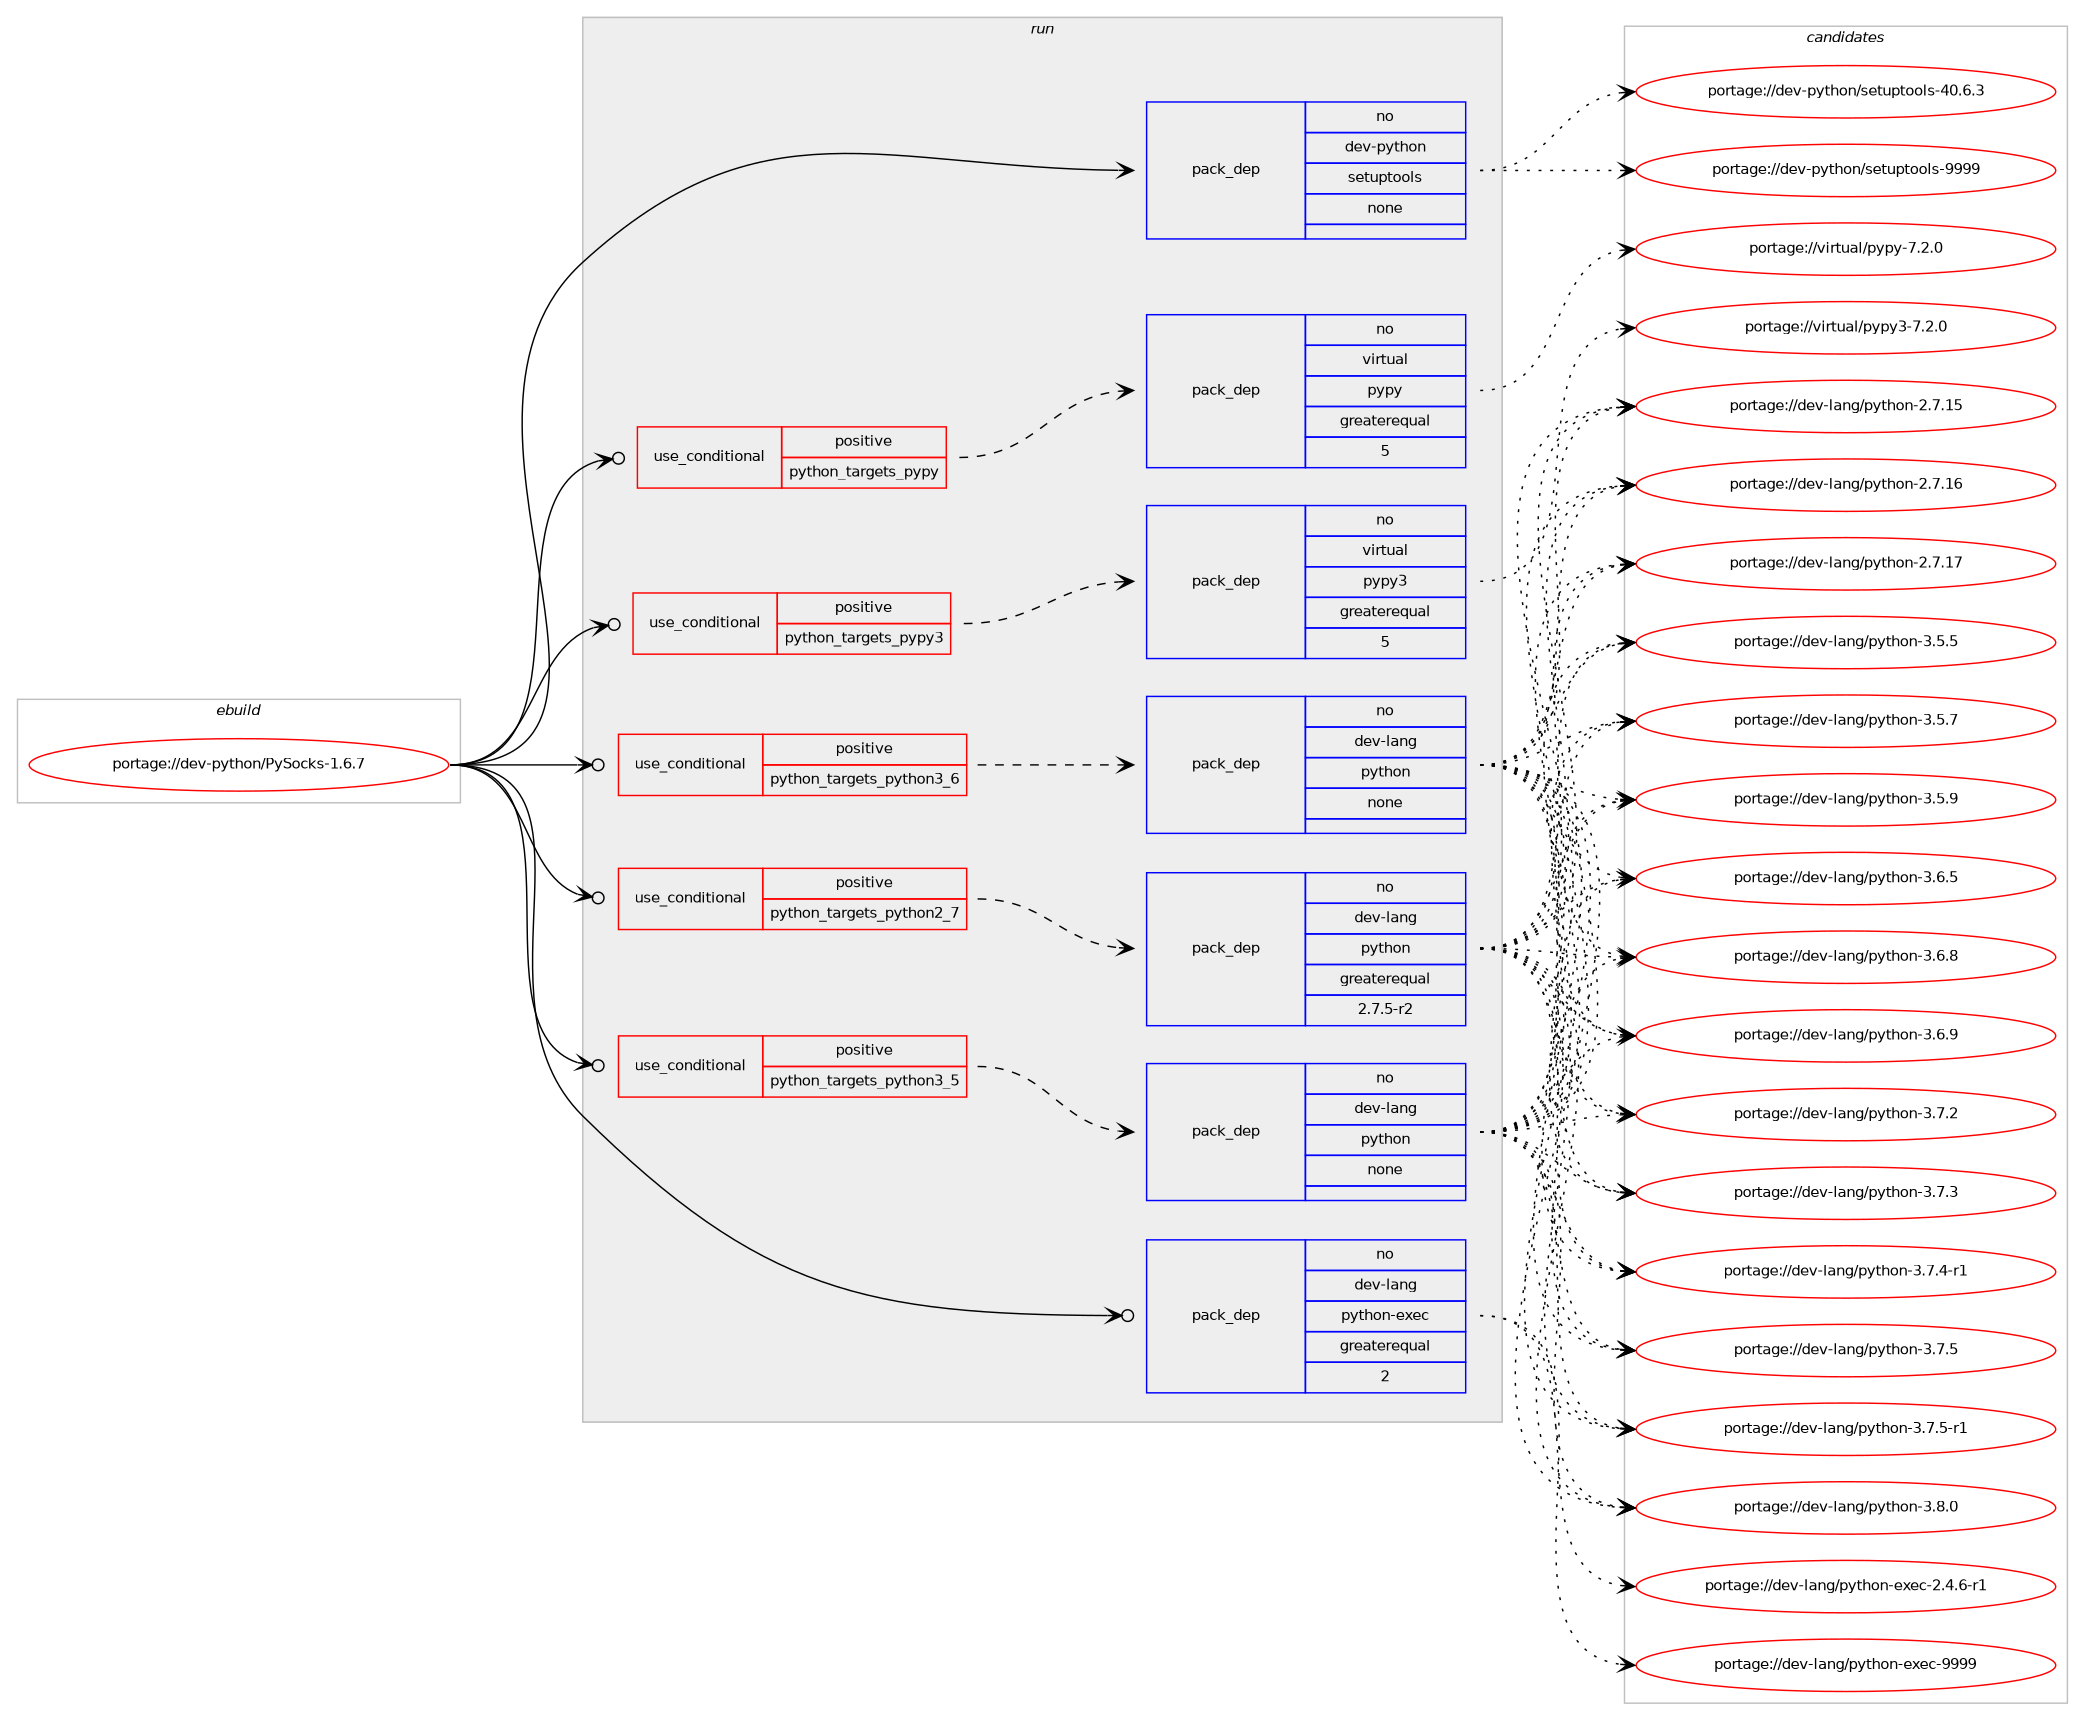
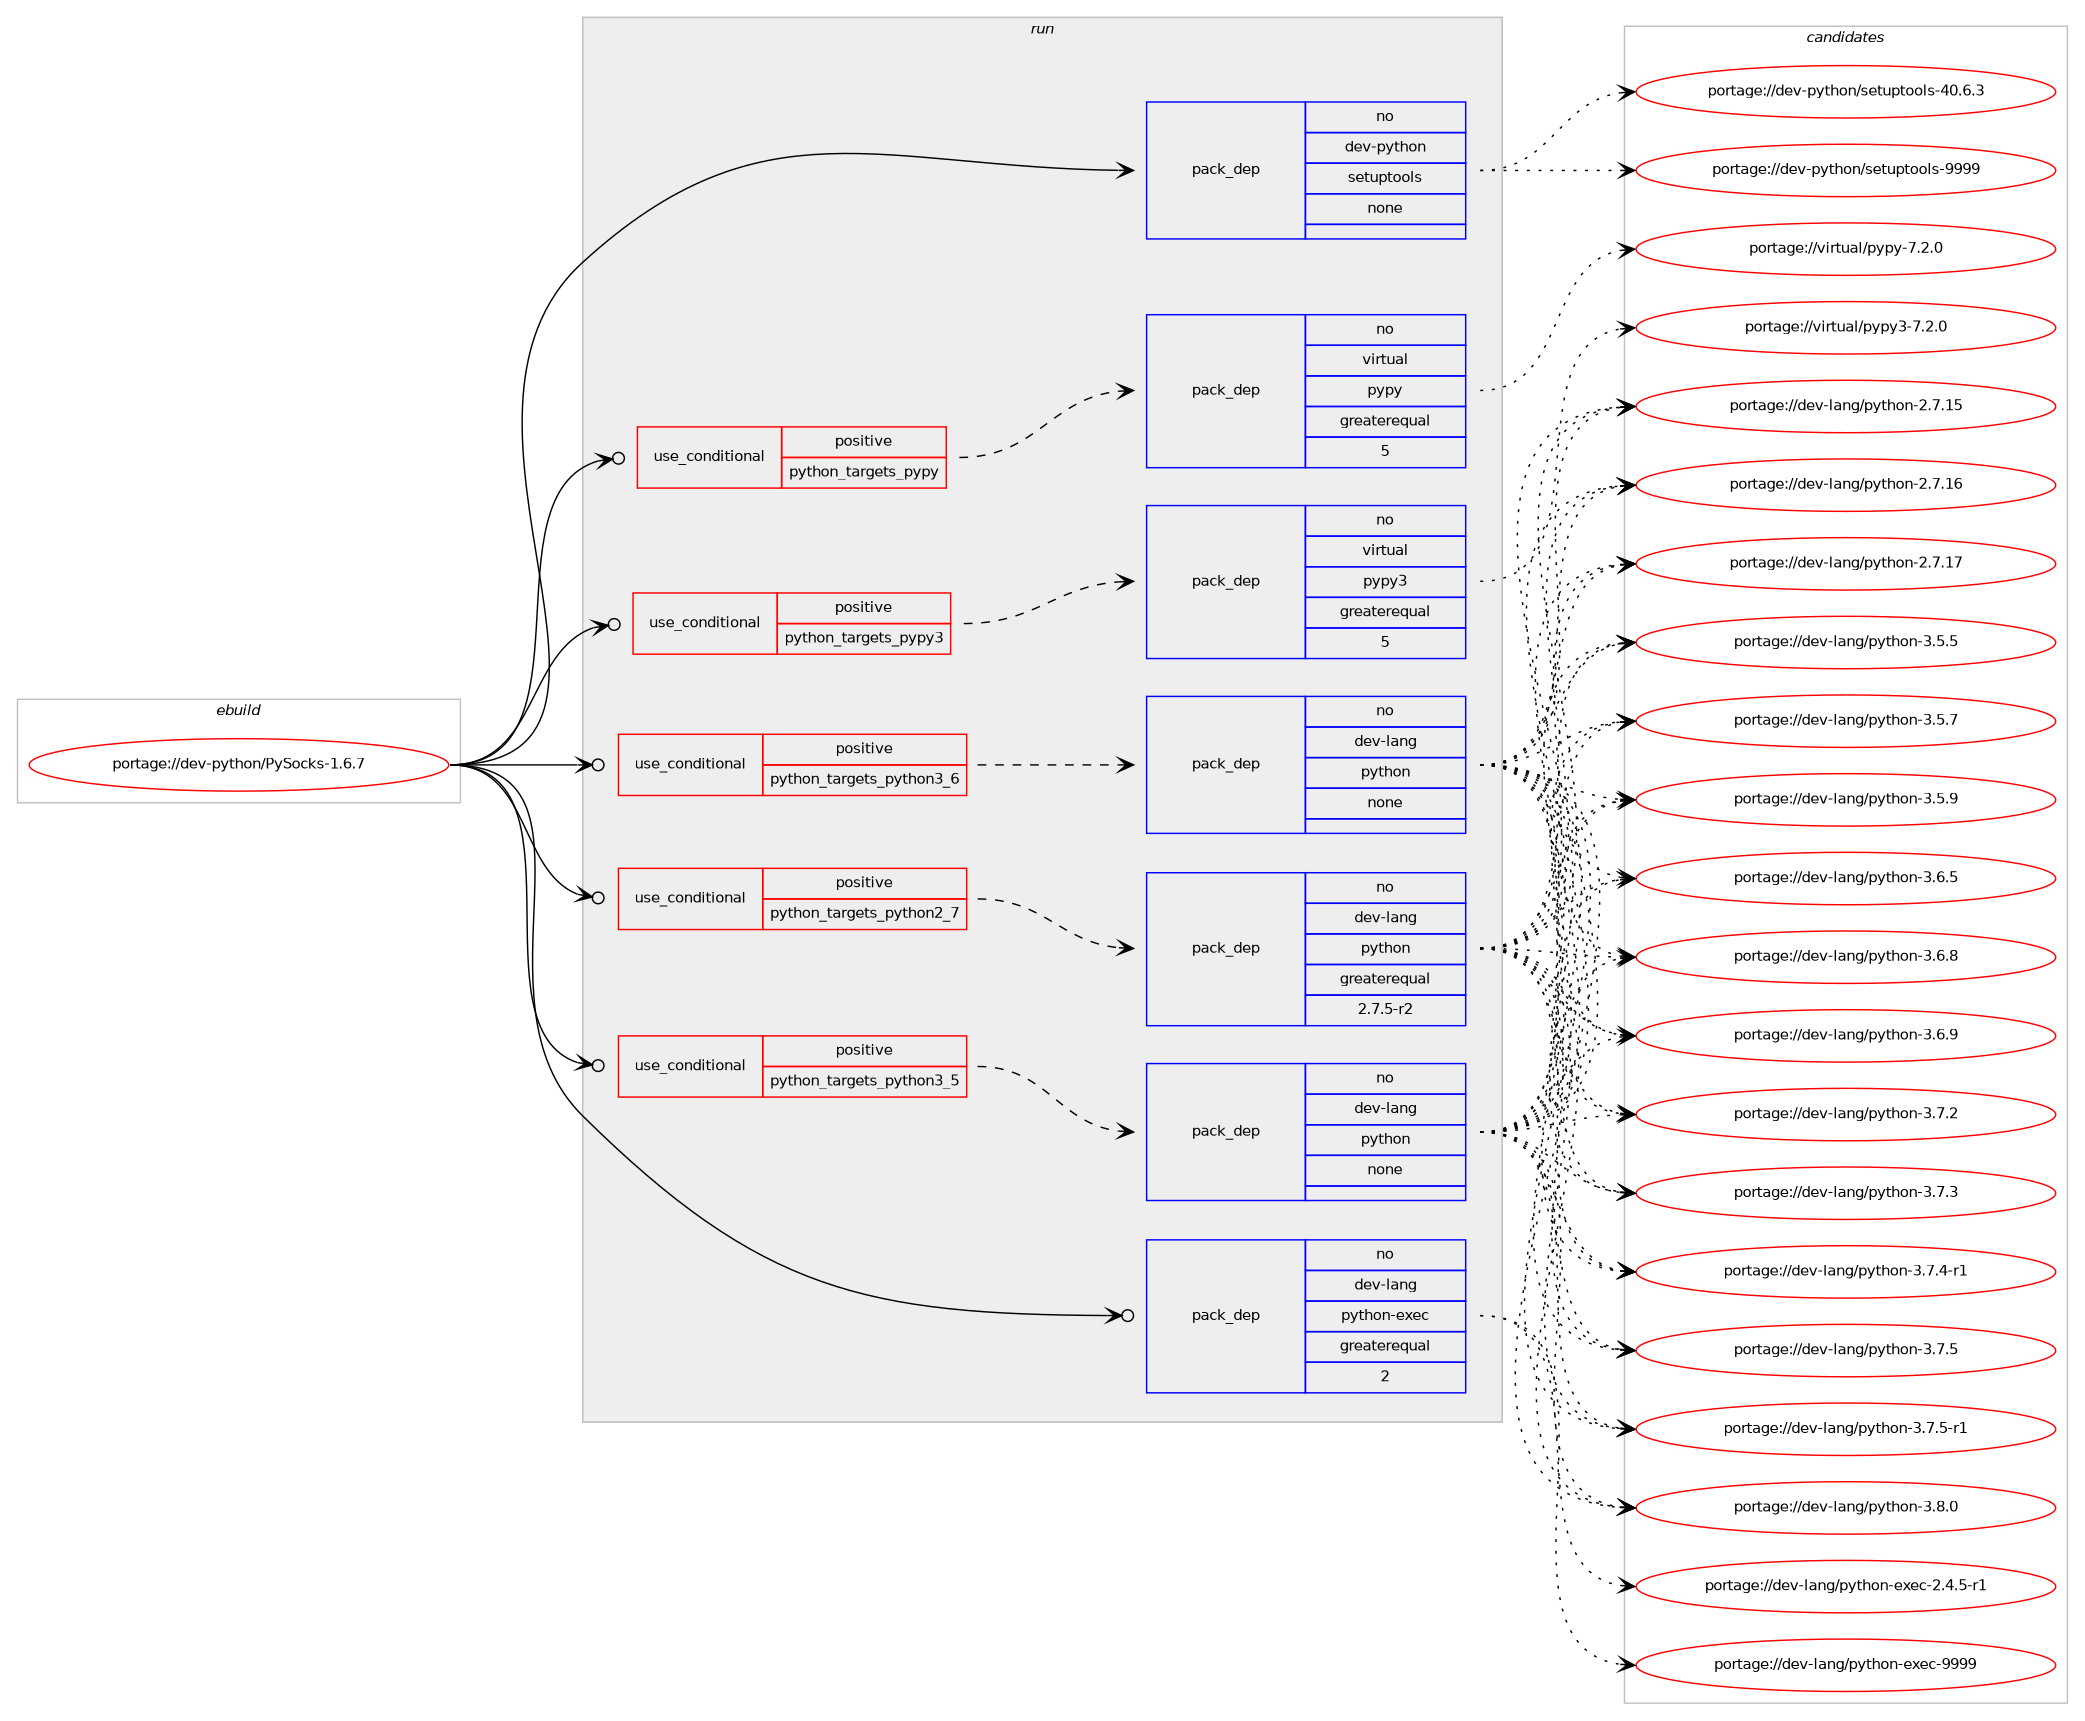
(1846, 1587) -> (1846, 1587)
